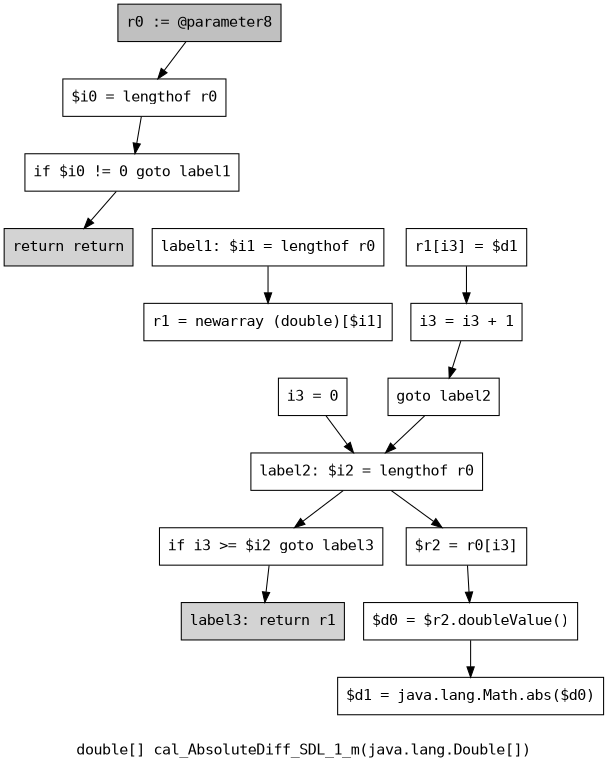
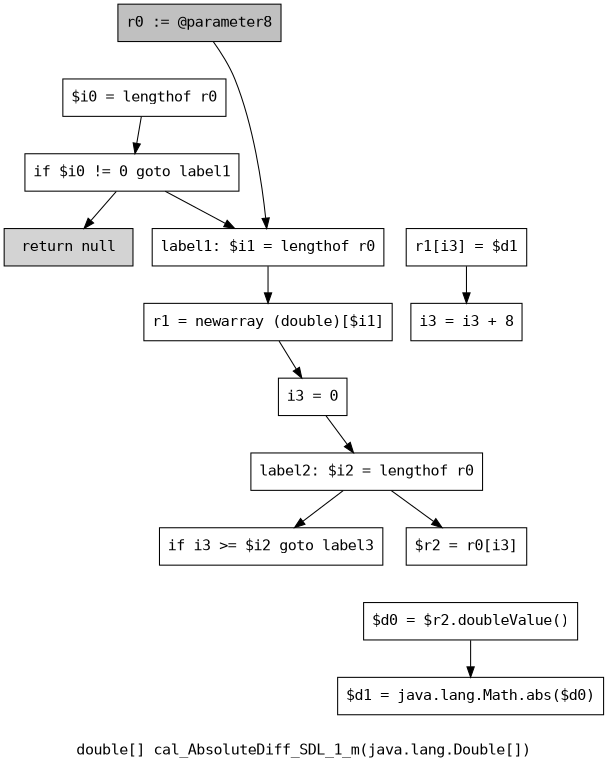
(175, 56) -> (250, 127)
none -> (195, 207)
(69, 247) -> (69, 247)
(466, 322) -> (466, 322)
none -> (288, 355)
(444, 397) -> none
(468, 579) -> none
(263, 621) -> none
